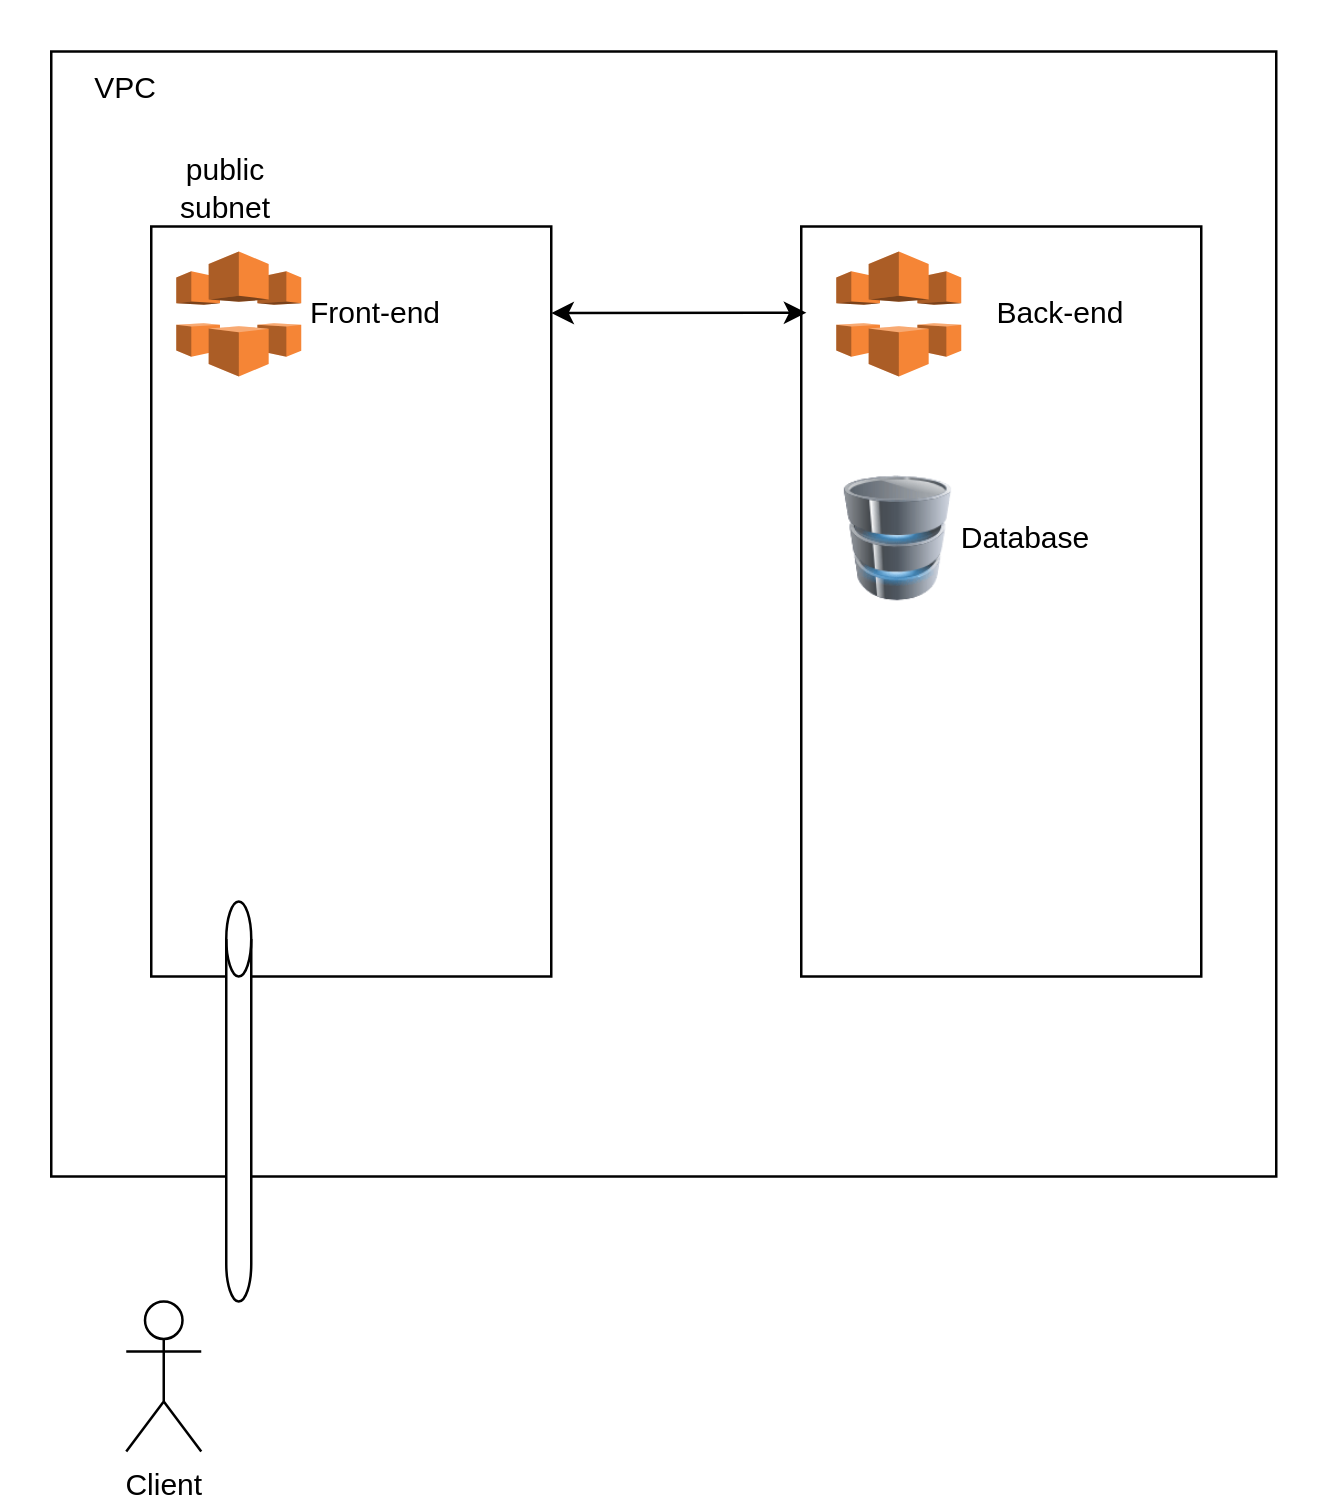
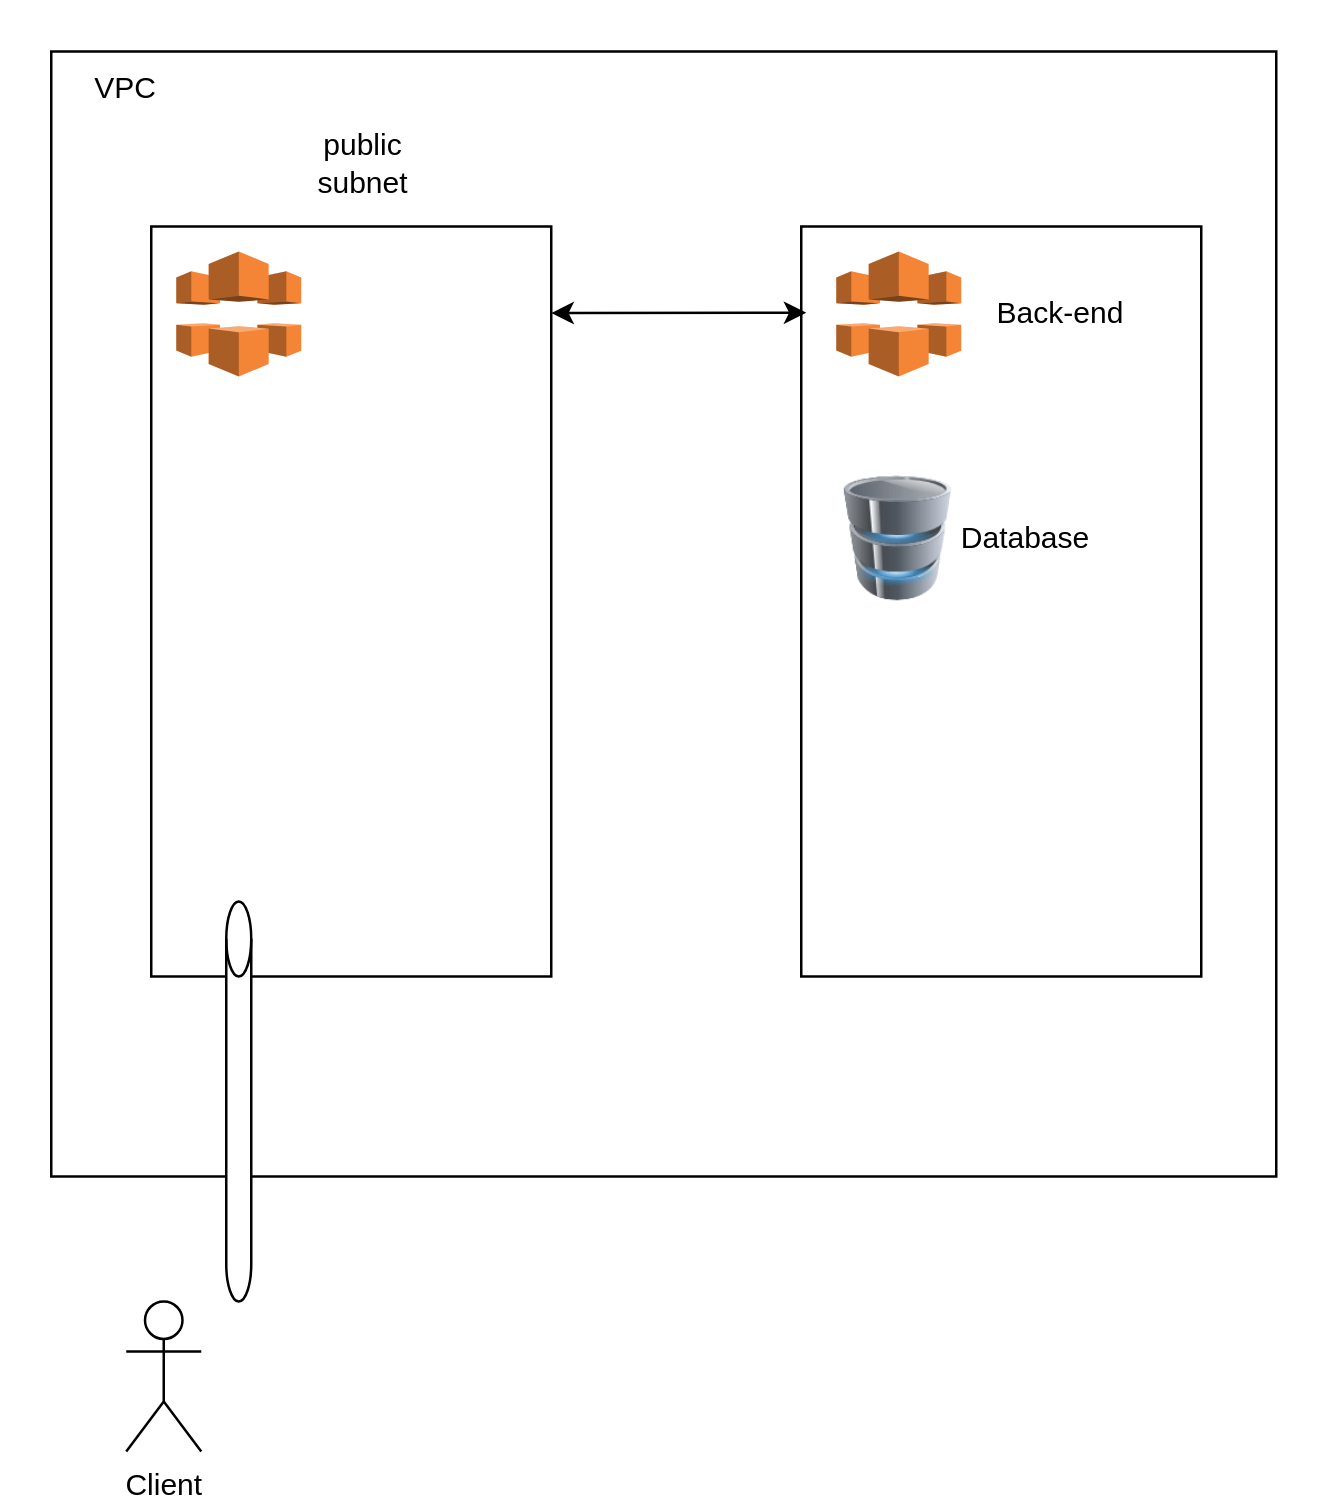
(226, 189) -> (364, 164)
(376, 314) -> none
